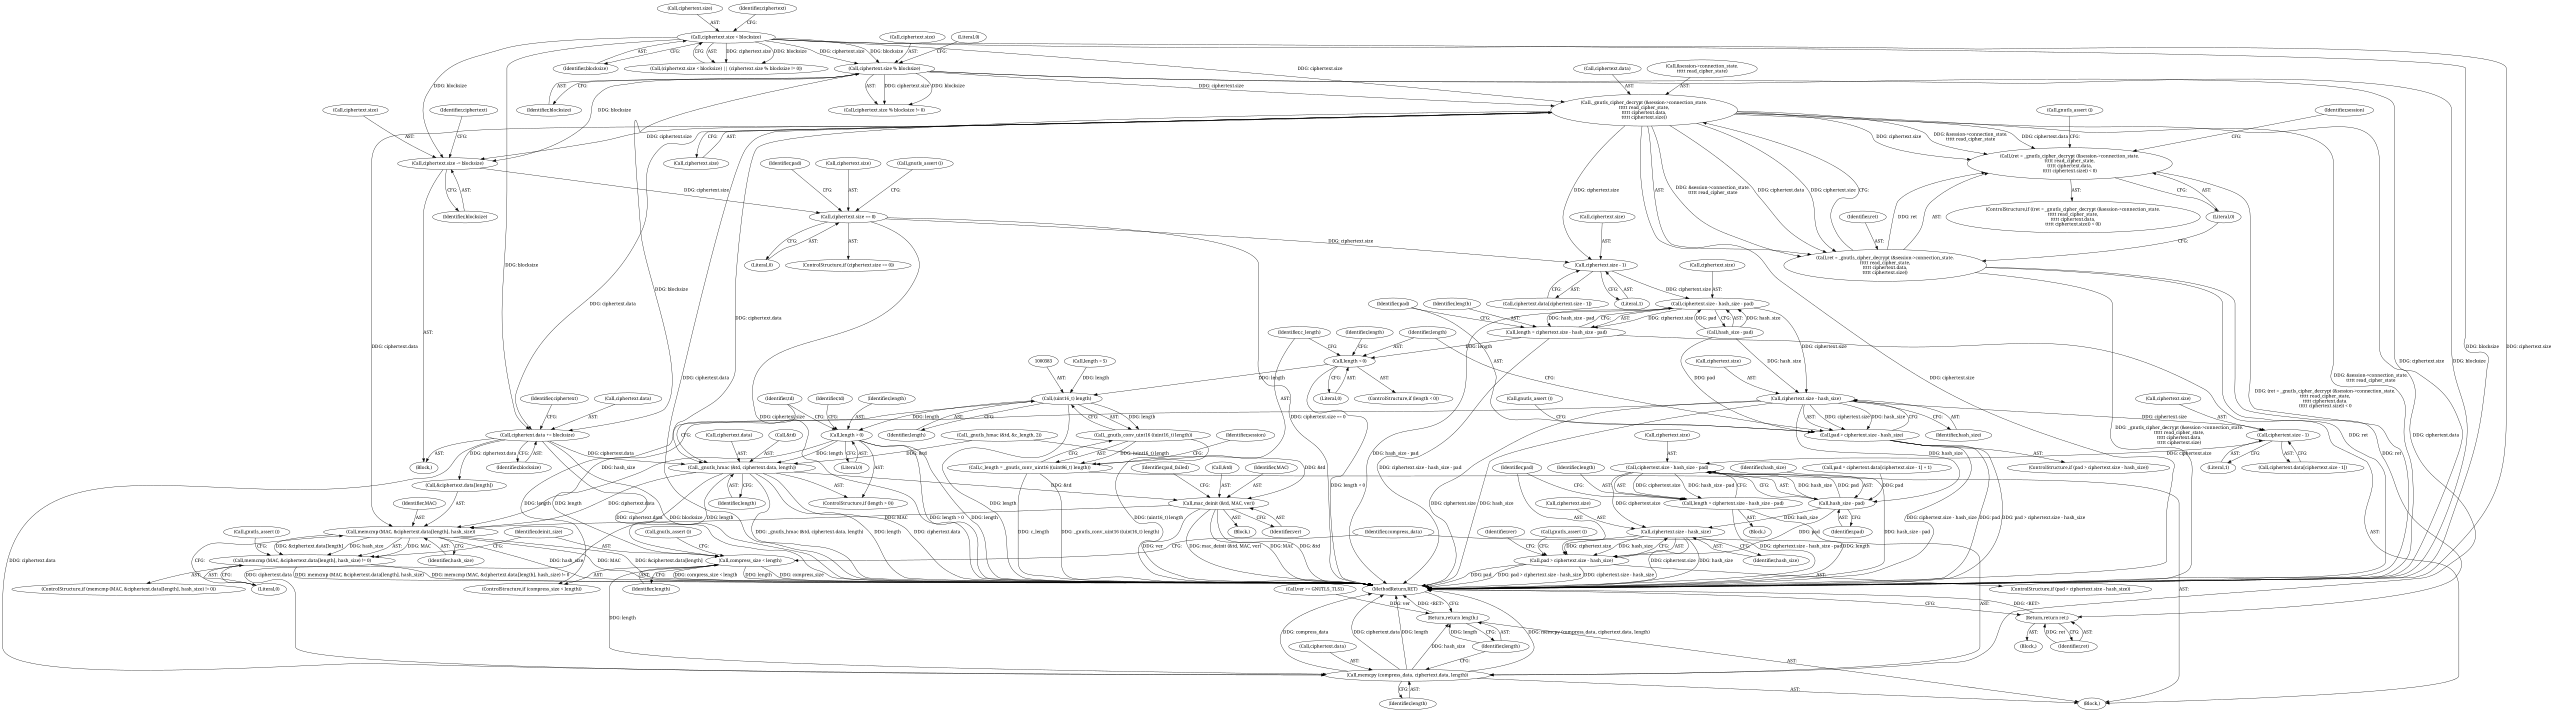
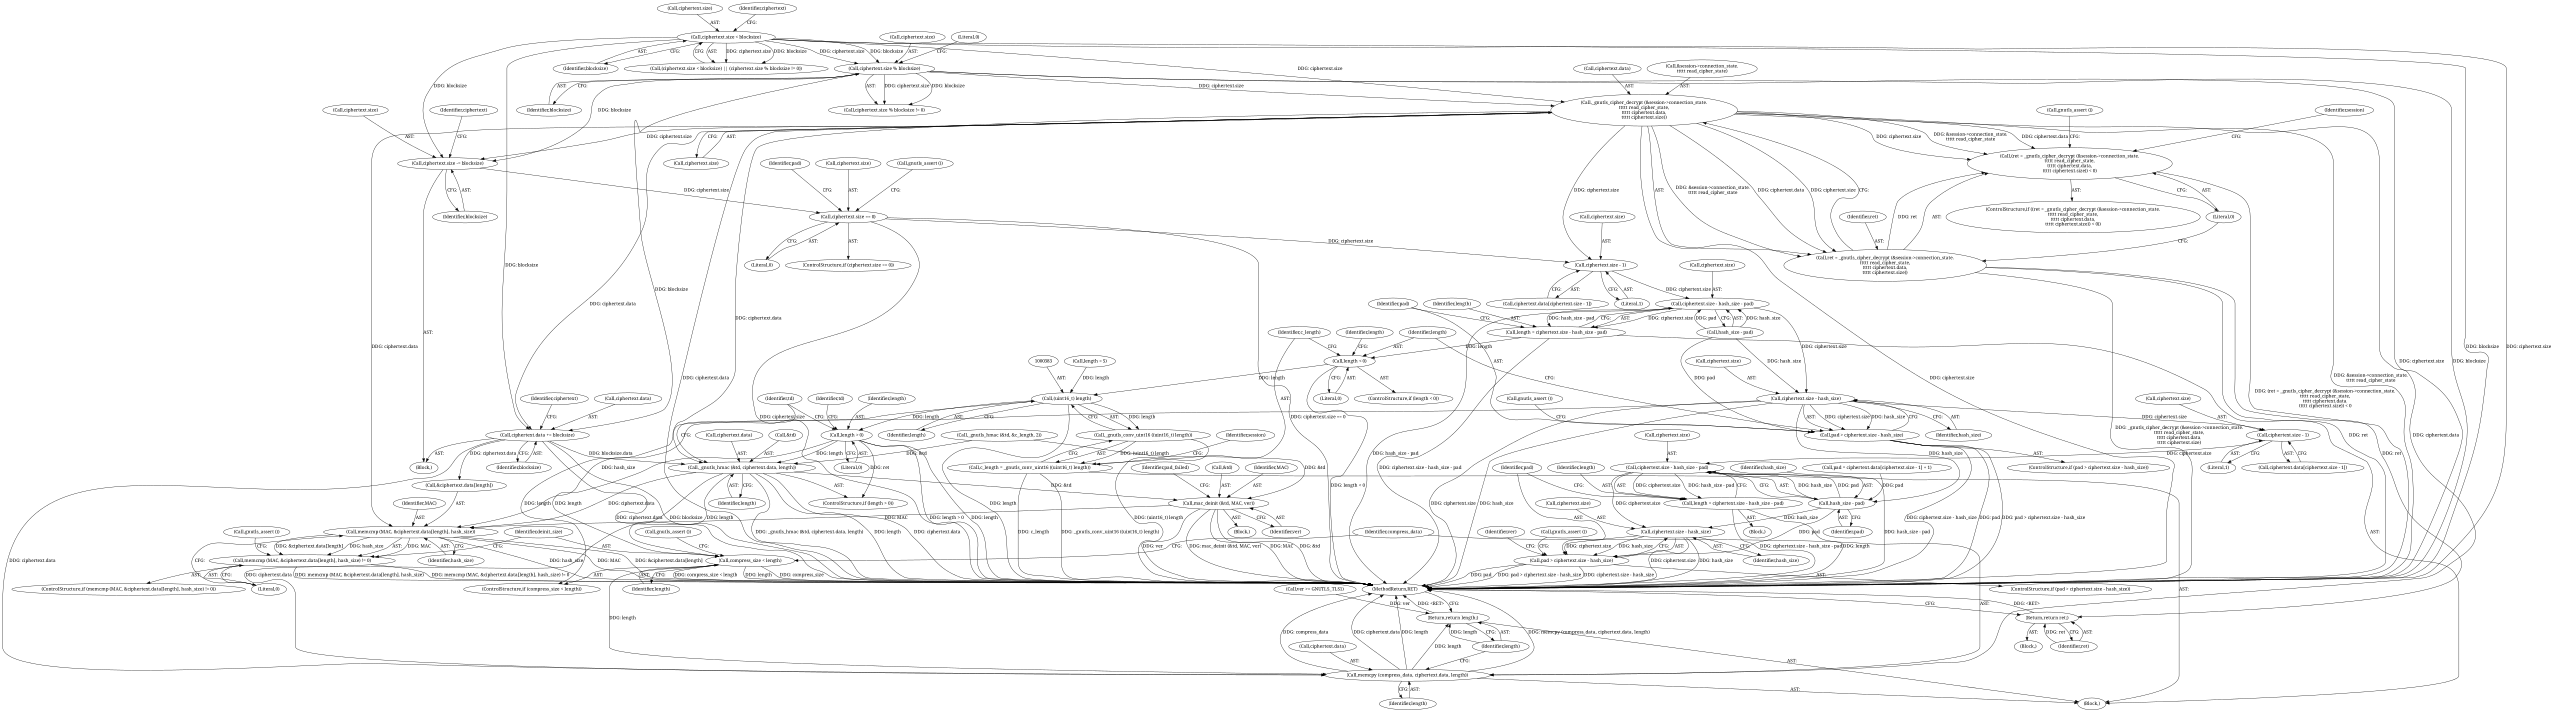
(611, 454) -> (611, 454)
(880, 468) -> (880, 468)
(1030, 468) -> (1030, 468)
(1448, 647) -> (1448, 647)
